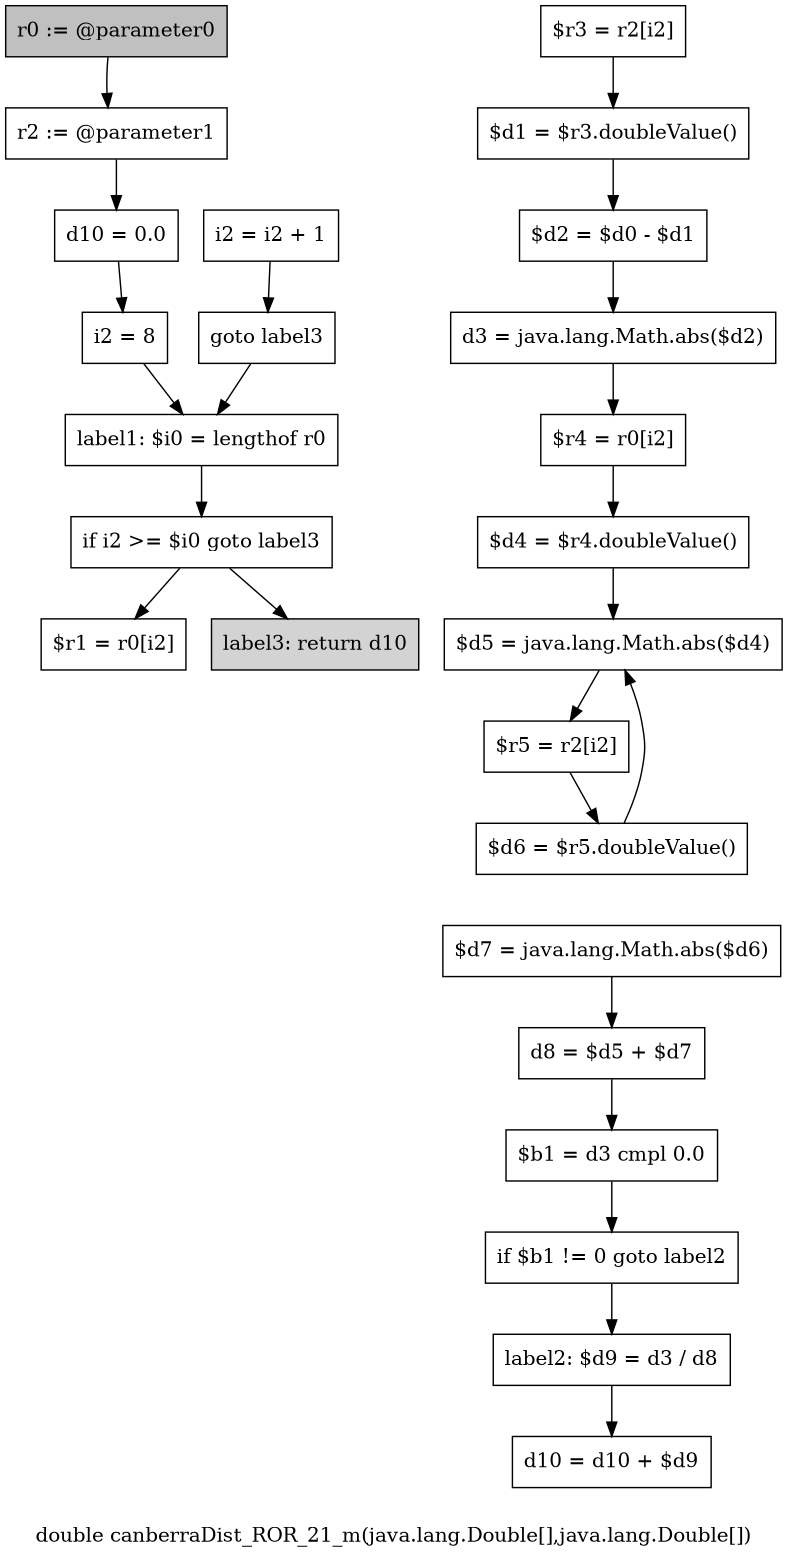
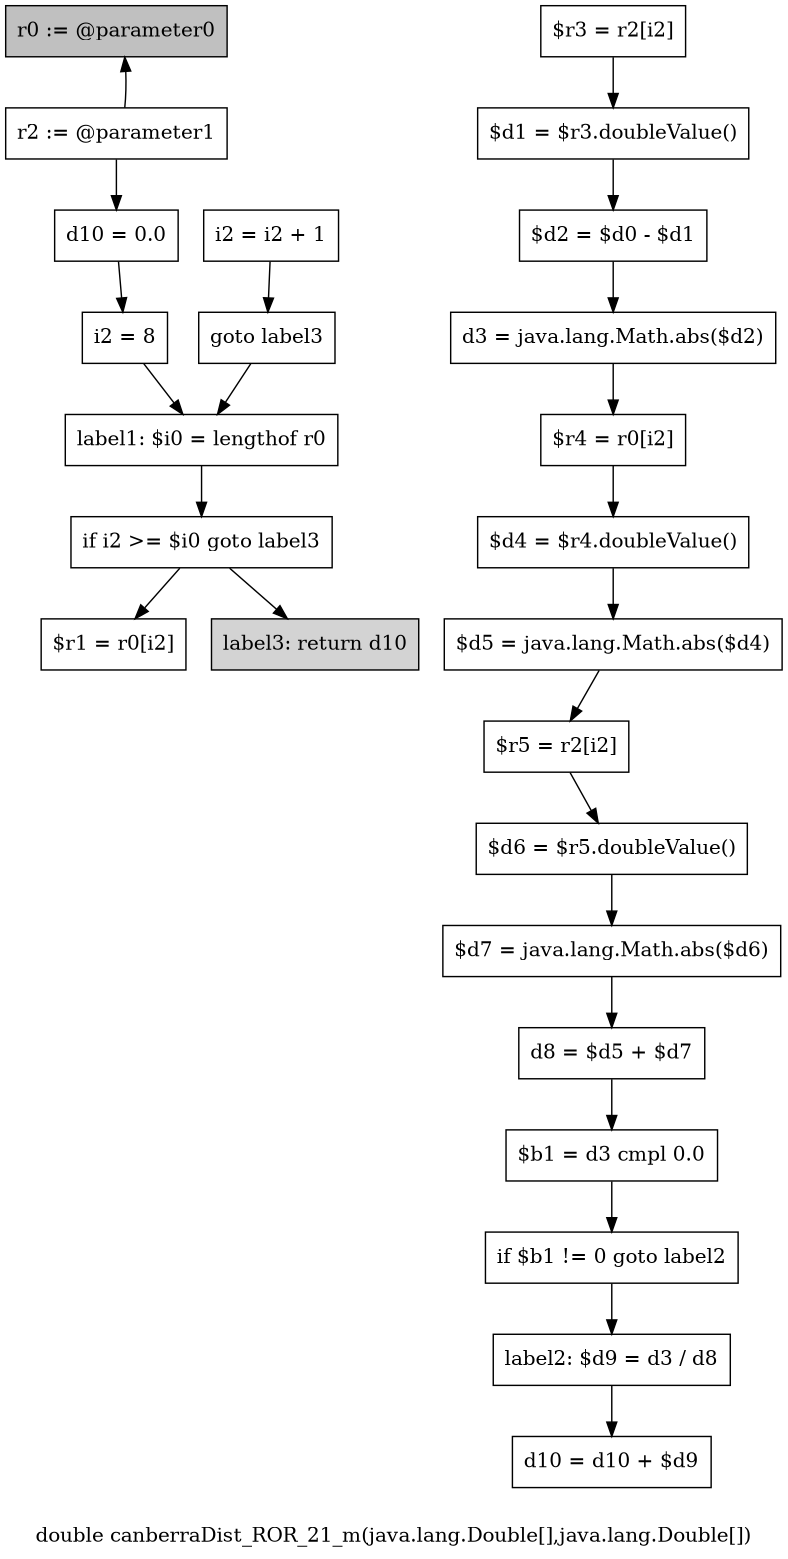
(107, 75) -> (126, 90)
(644, 754) -> (612, 893)
